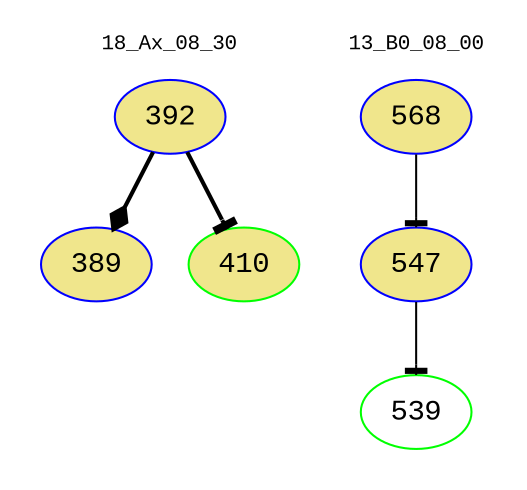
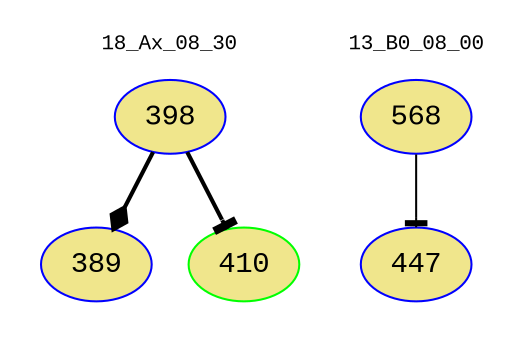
(170, 117) -> (170, 117)
(416, 264) -> (416, 264)
(416, 412) -> none
